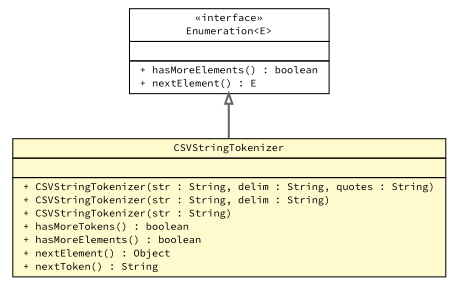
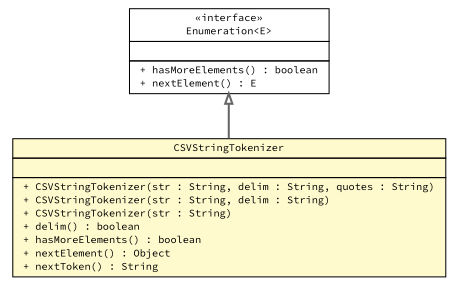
(106, 227) -> (82, 227)
